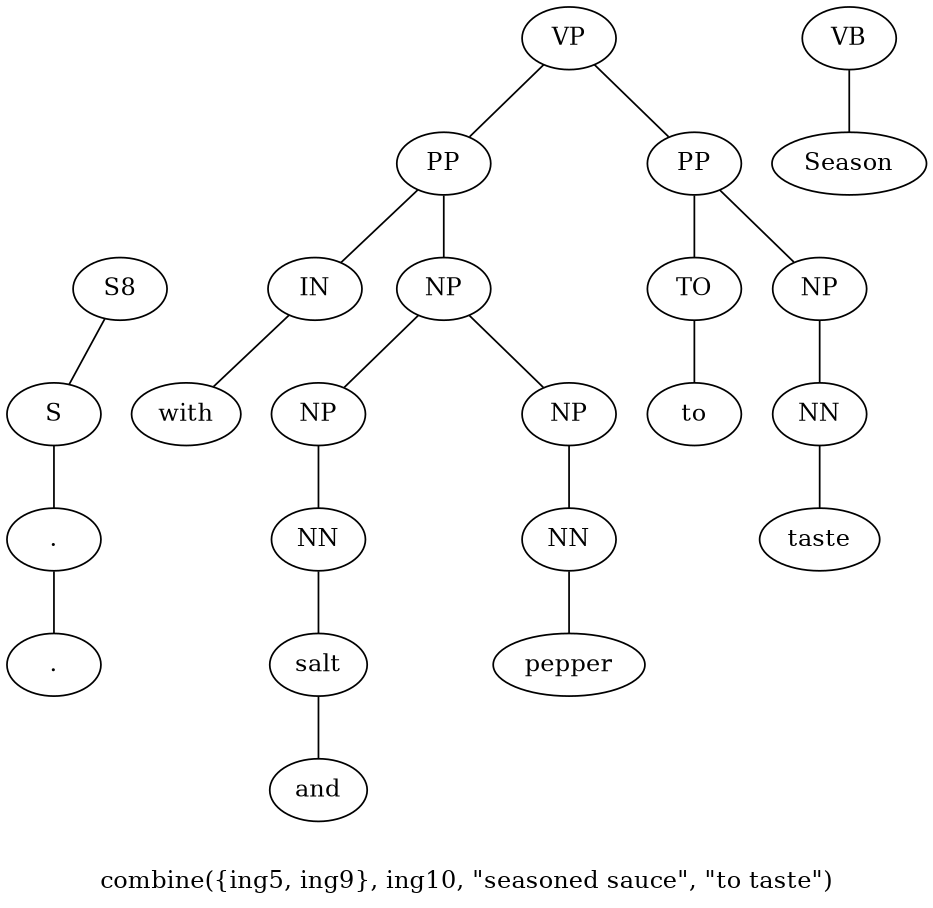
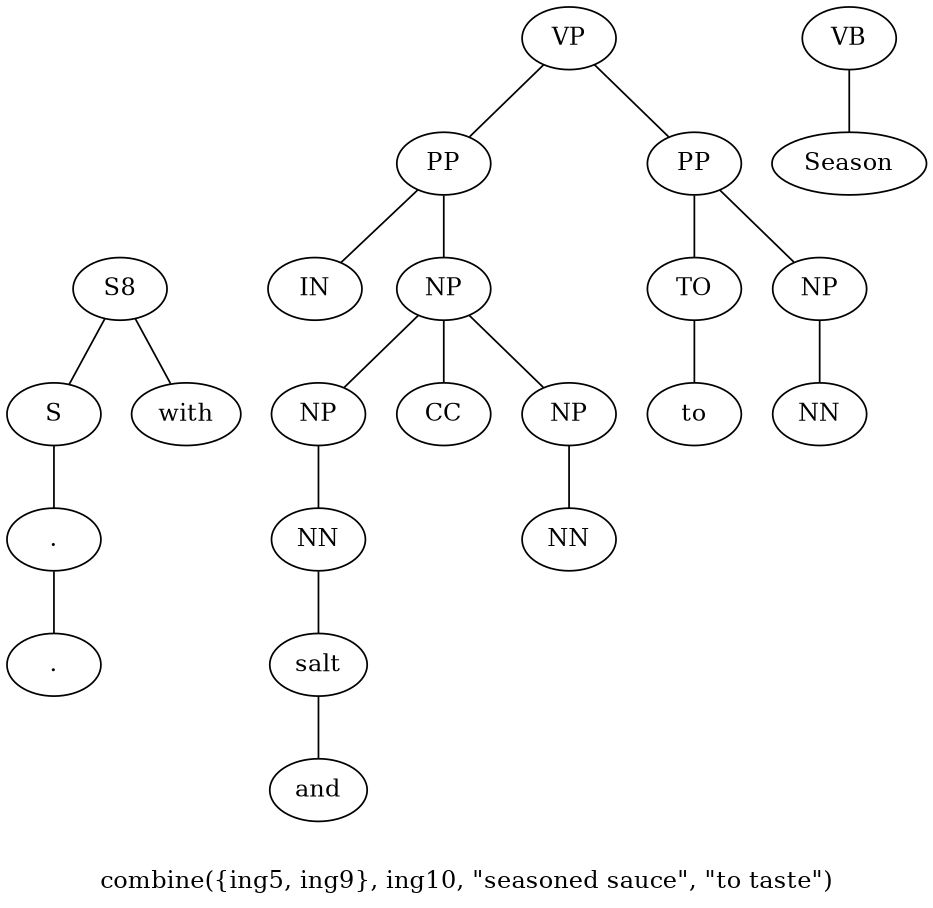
(251, 351) -> (153, 351)
none -> (444, 414)
(820, 539) -> none
(569, 665) -> none
